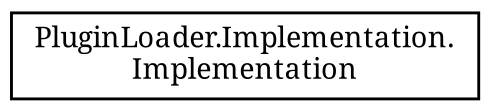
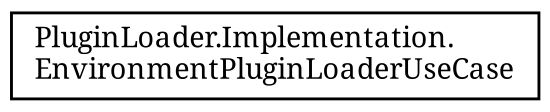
(245, 56) -> (275, 56)
